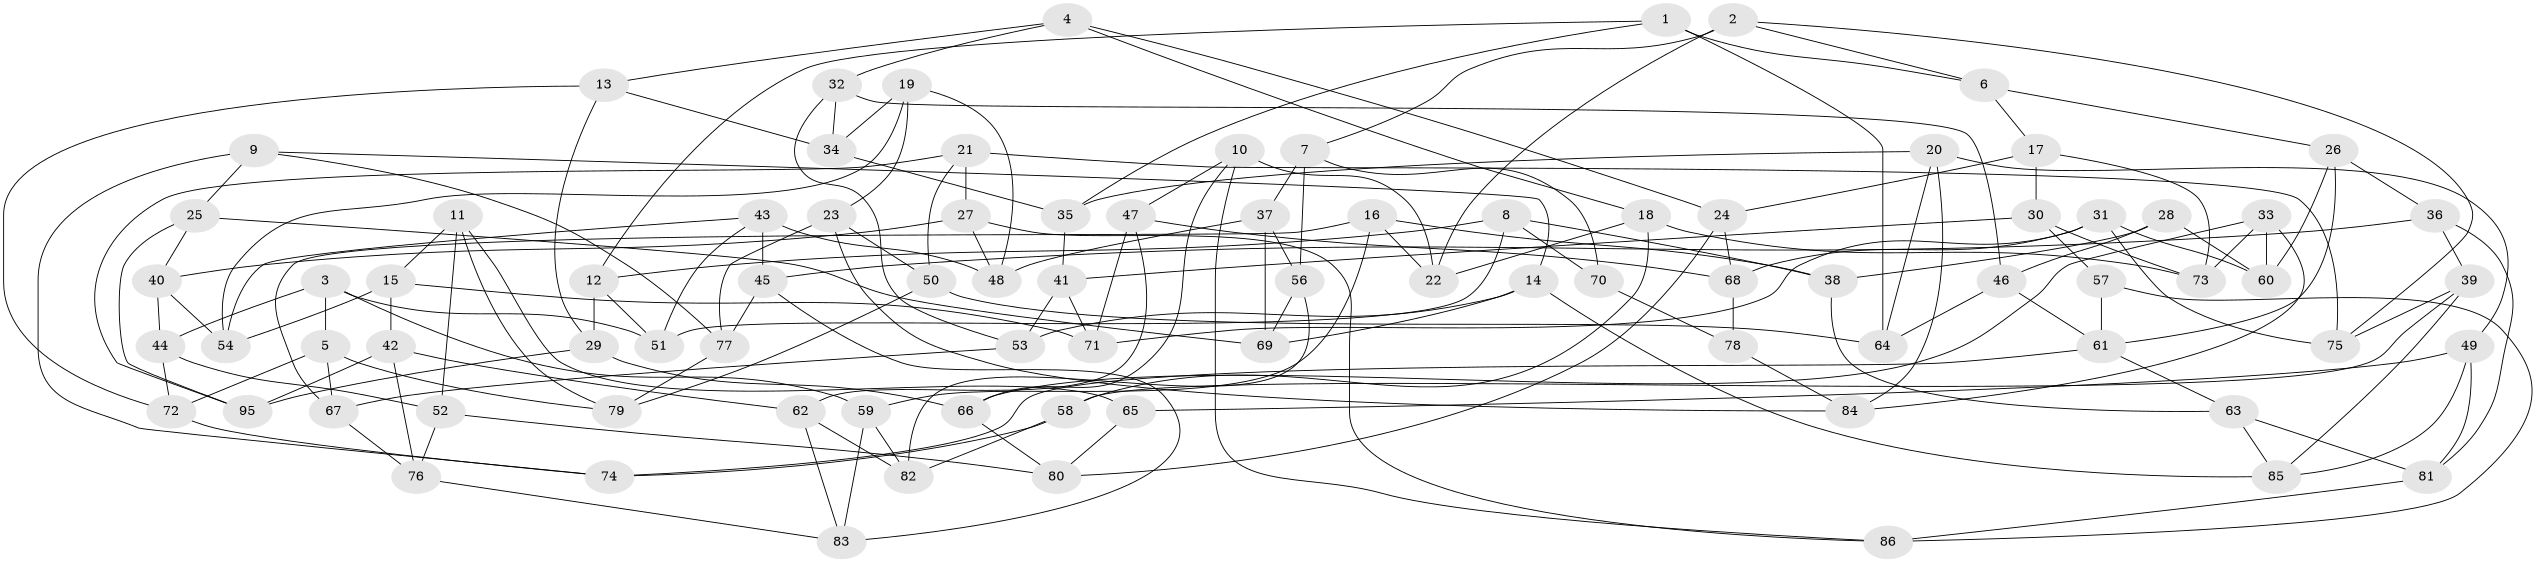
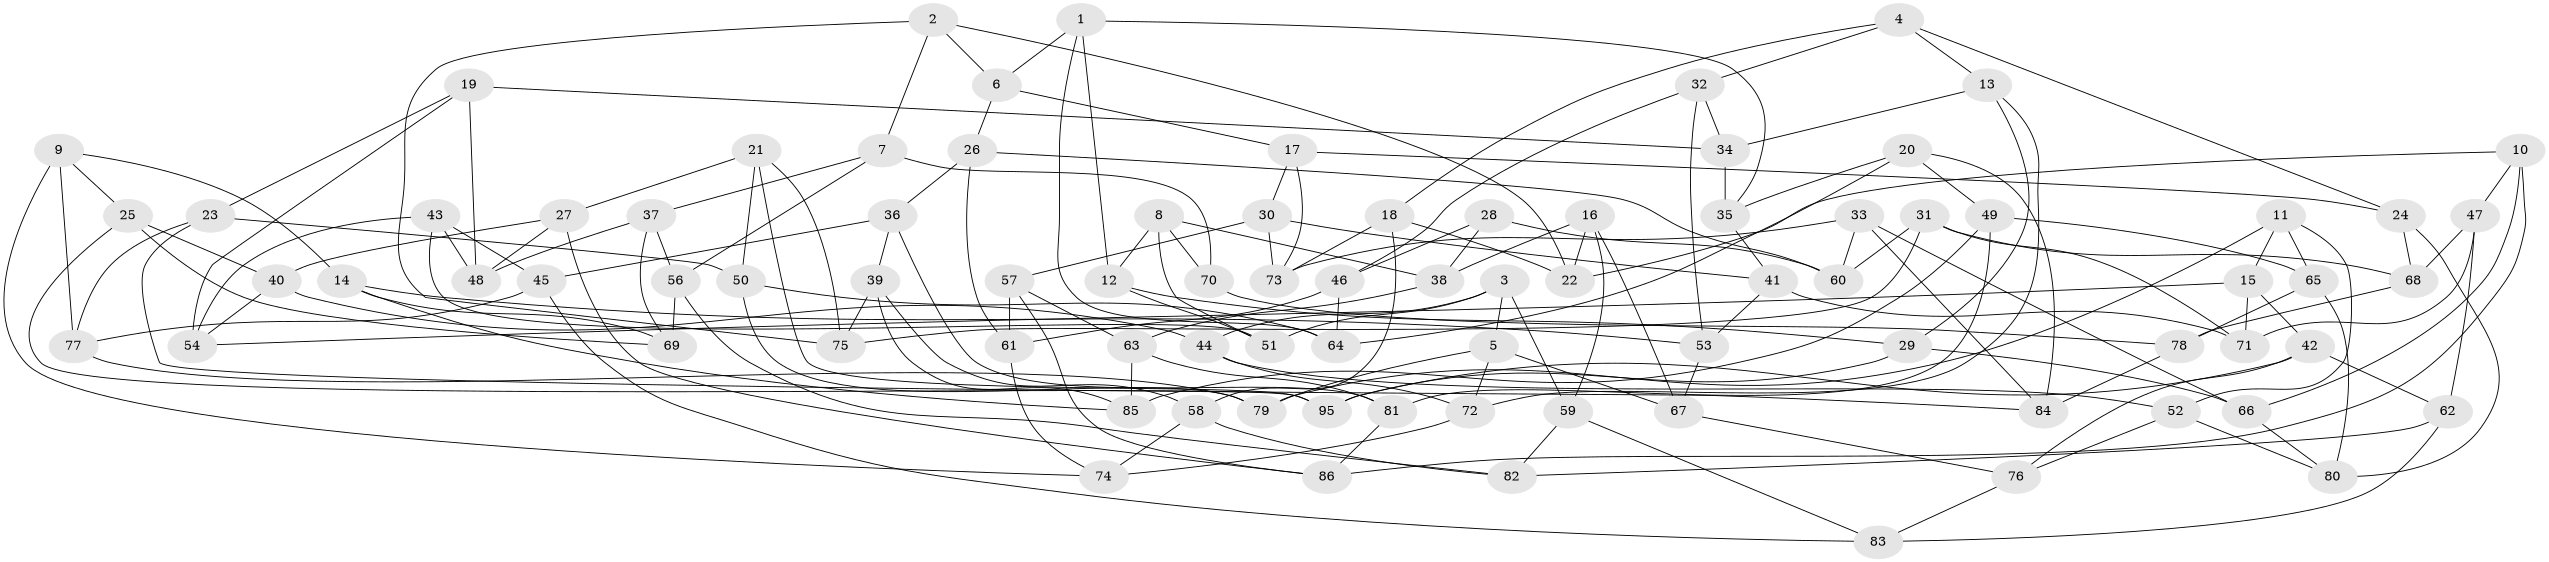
none -> (2254, 310)
(2158, 375) -> (1071, 314)
